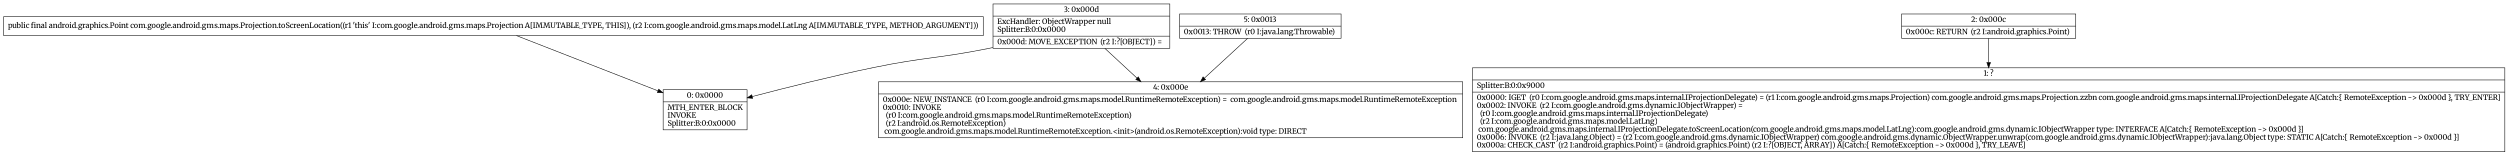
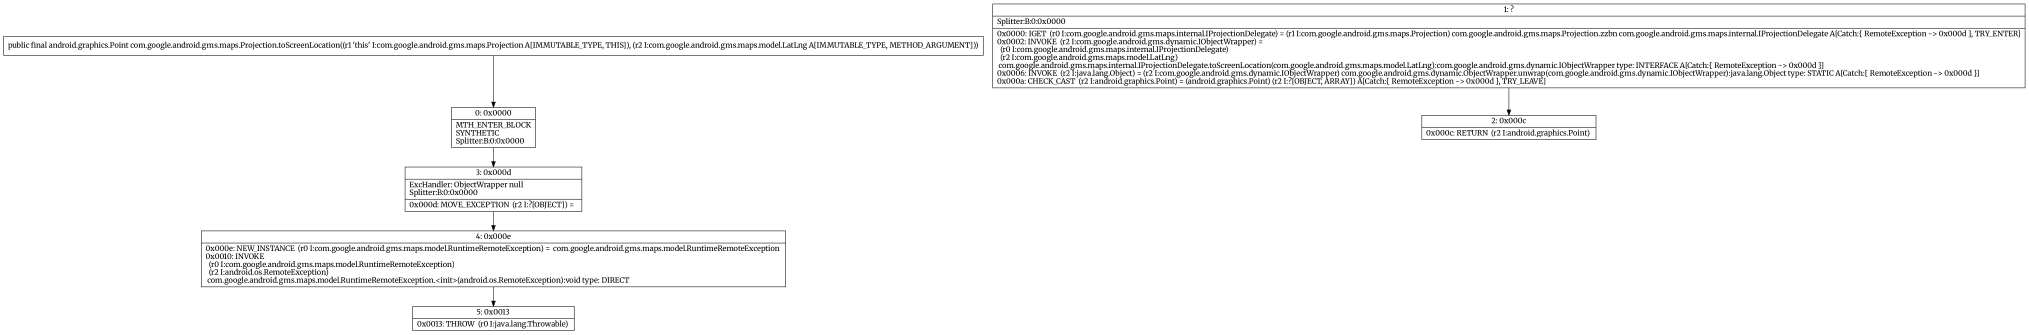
(1989, 50) -> (1509, 99)
(1226, 58) -> (493, 294)
(872, 68) -> (493, 154)
(1511, 86) -> (1031, 22)
(682, 116) -> (478, 133)
